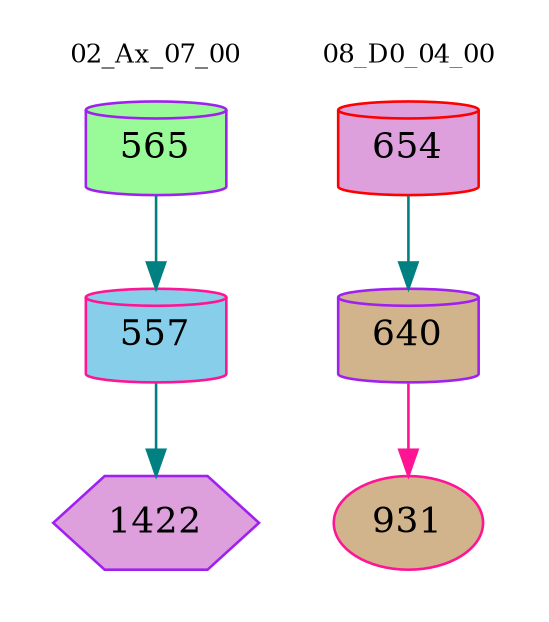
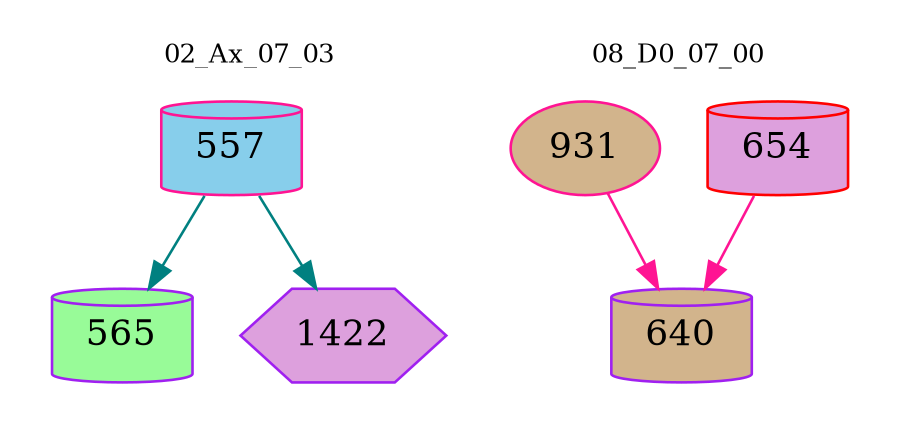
(156, 56) -> (250, 56)
(410, 56) -> (679, 56)
(156, 229) -> (183, 231)
(408, 229) -> (736, 231)
(408, 416) -> (627, 229)
